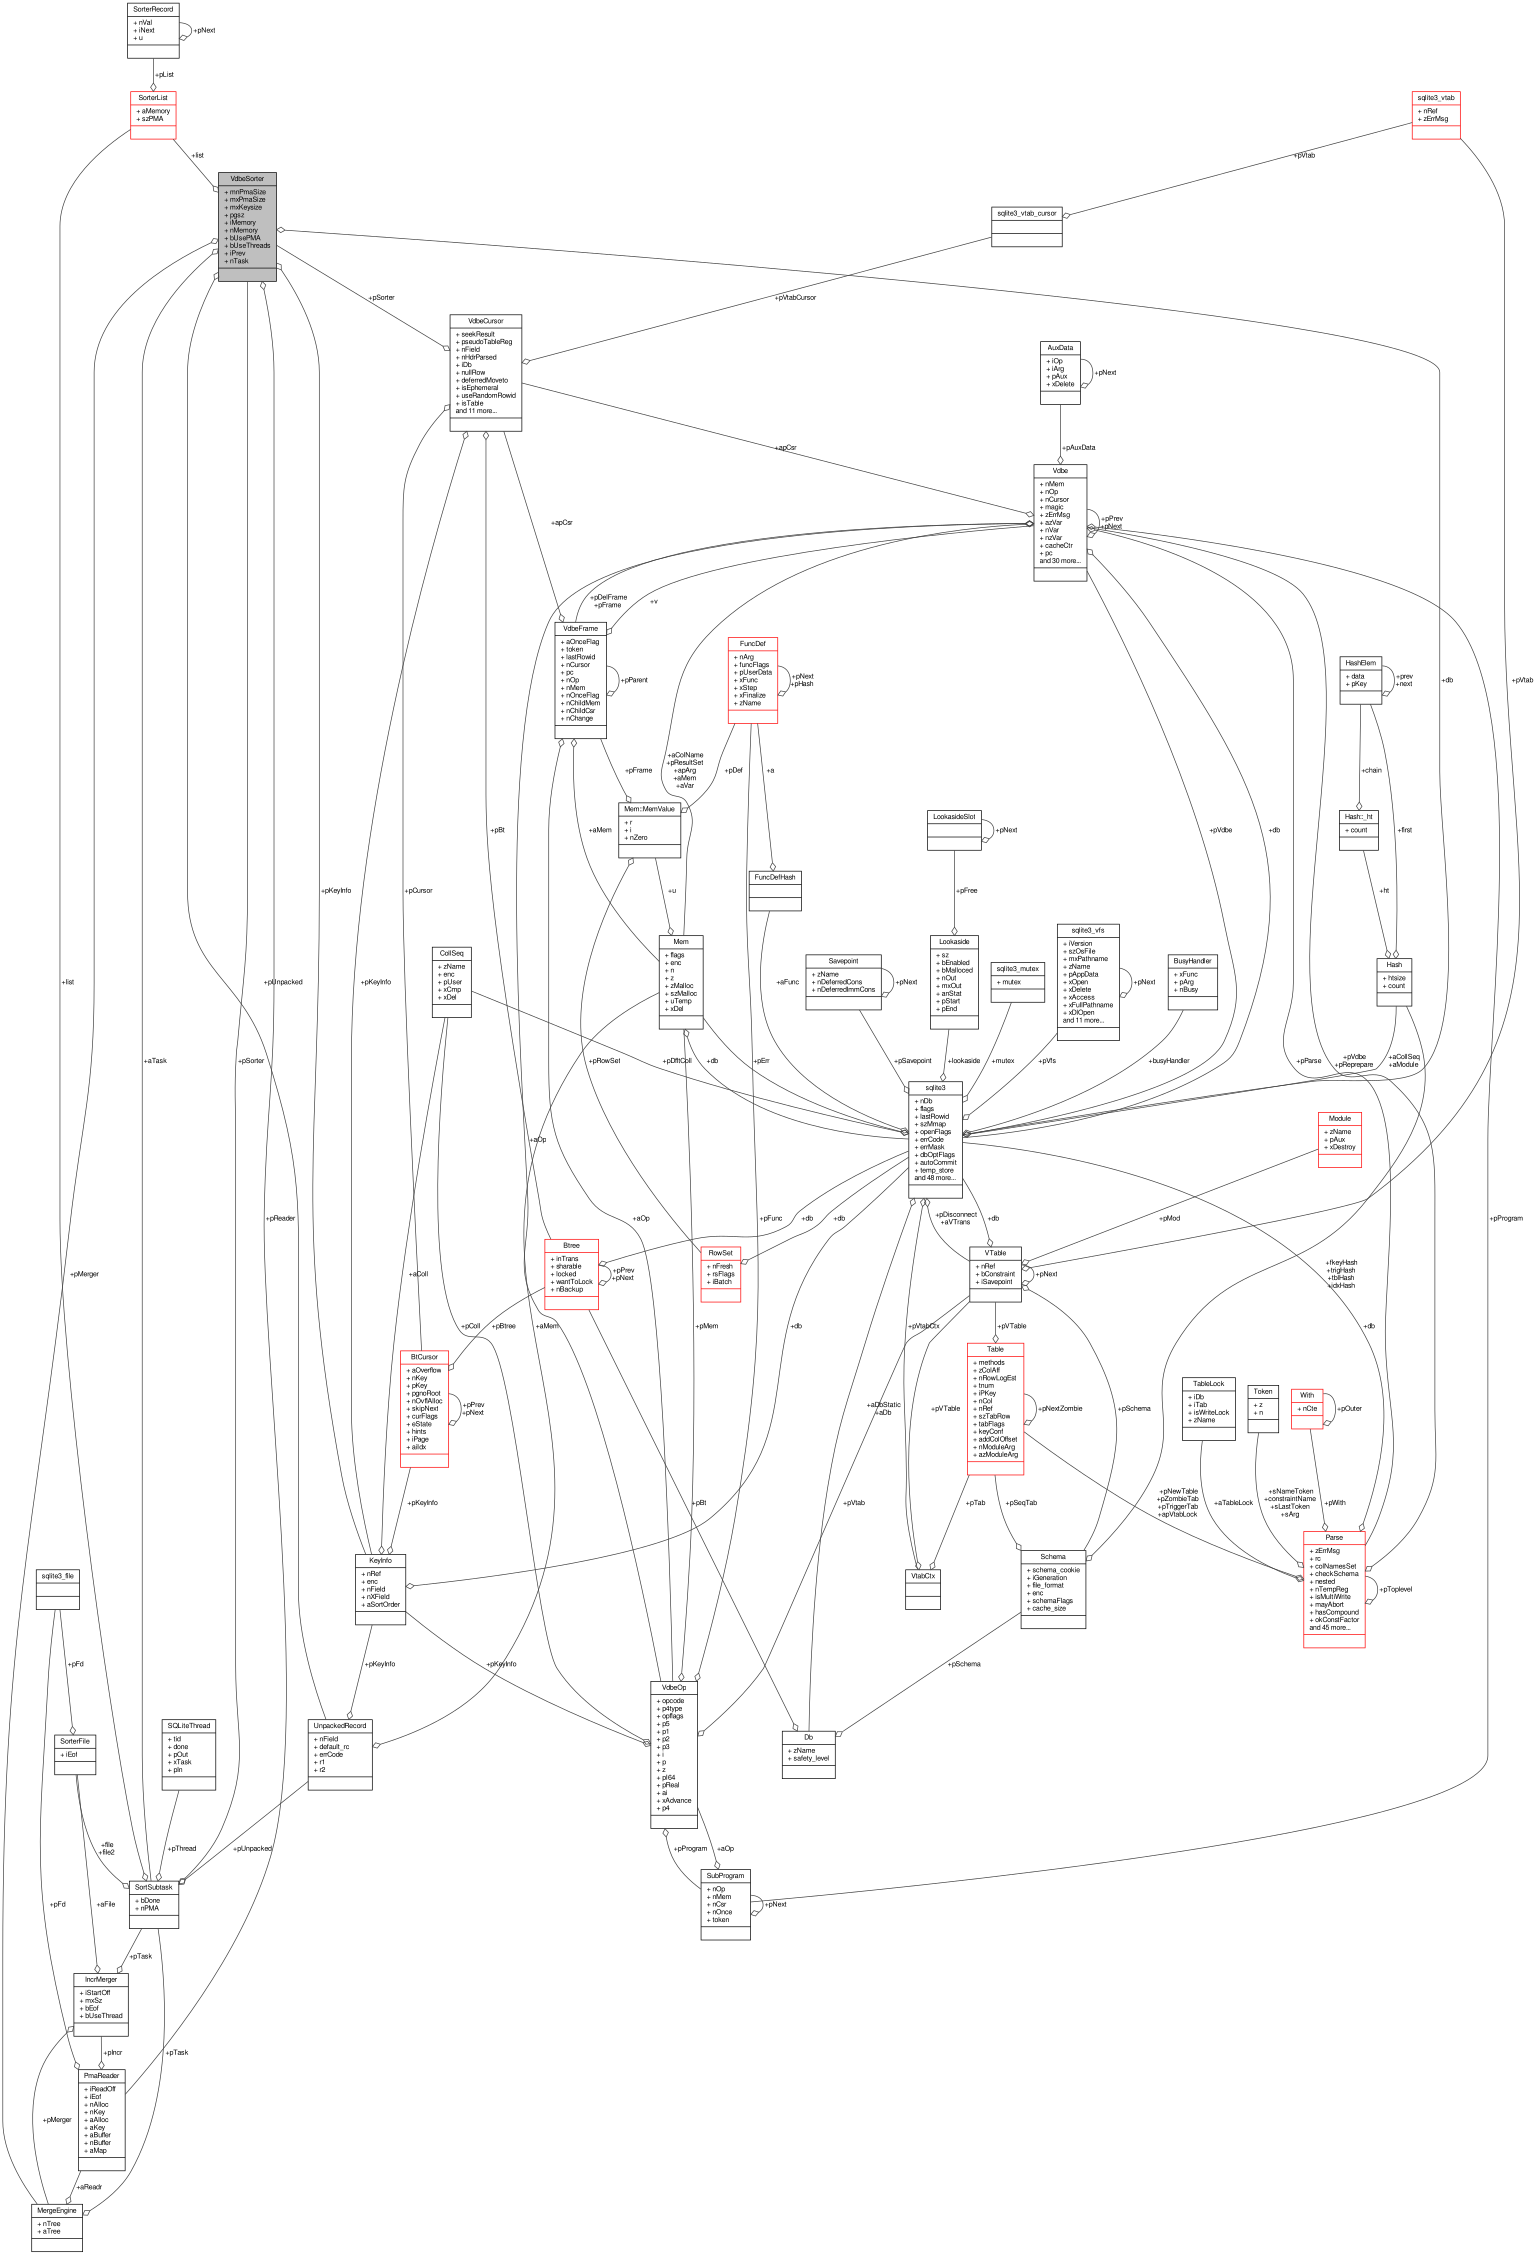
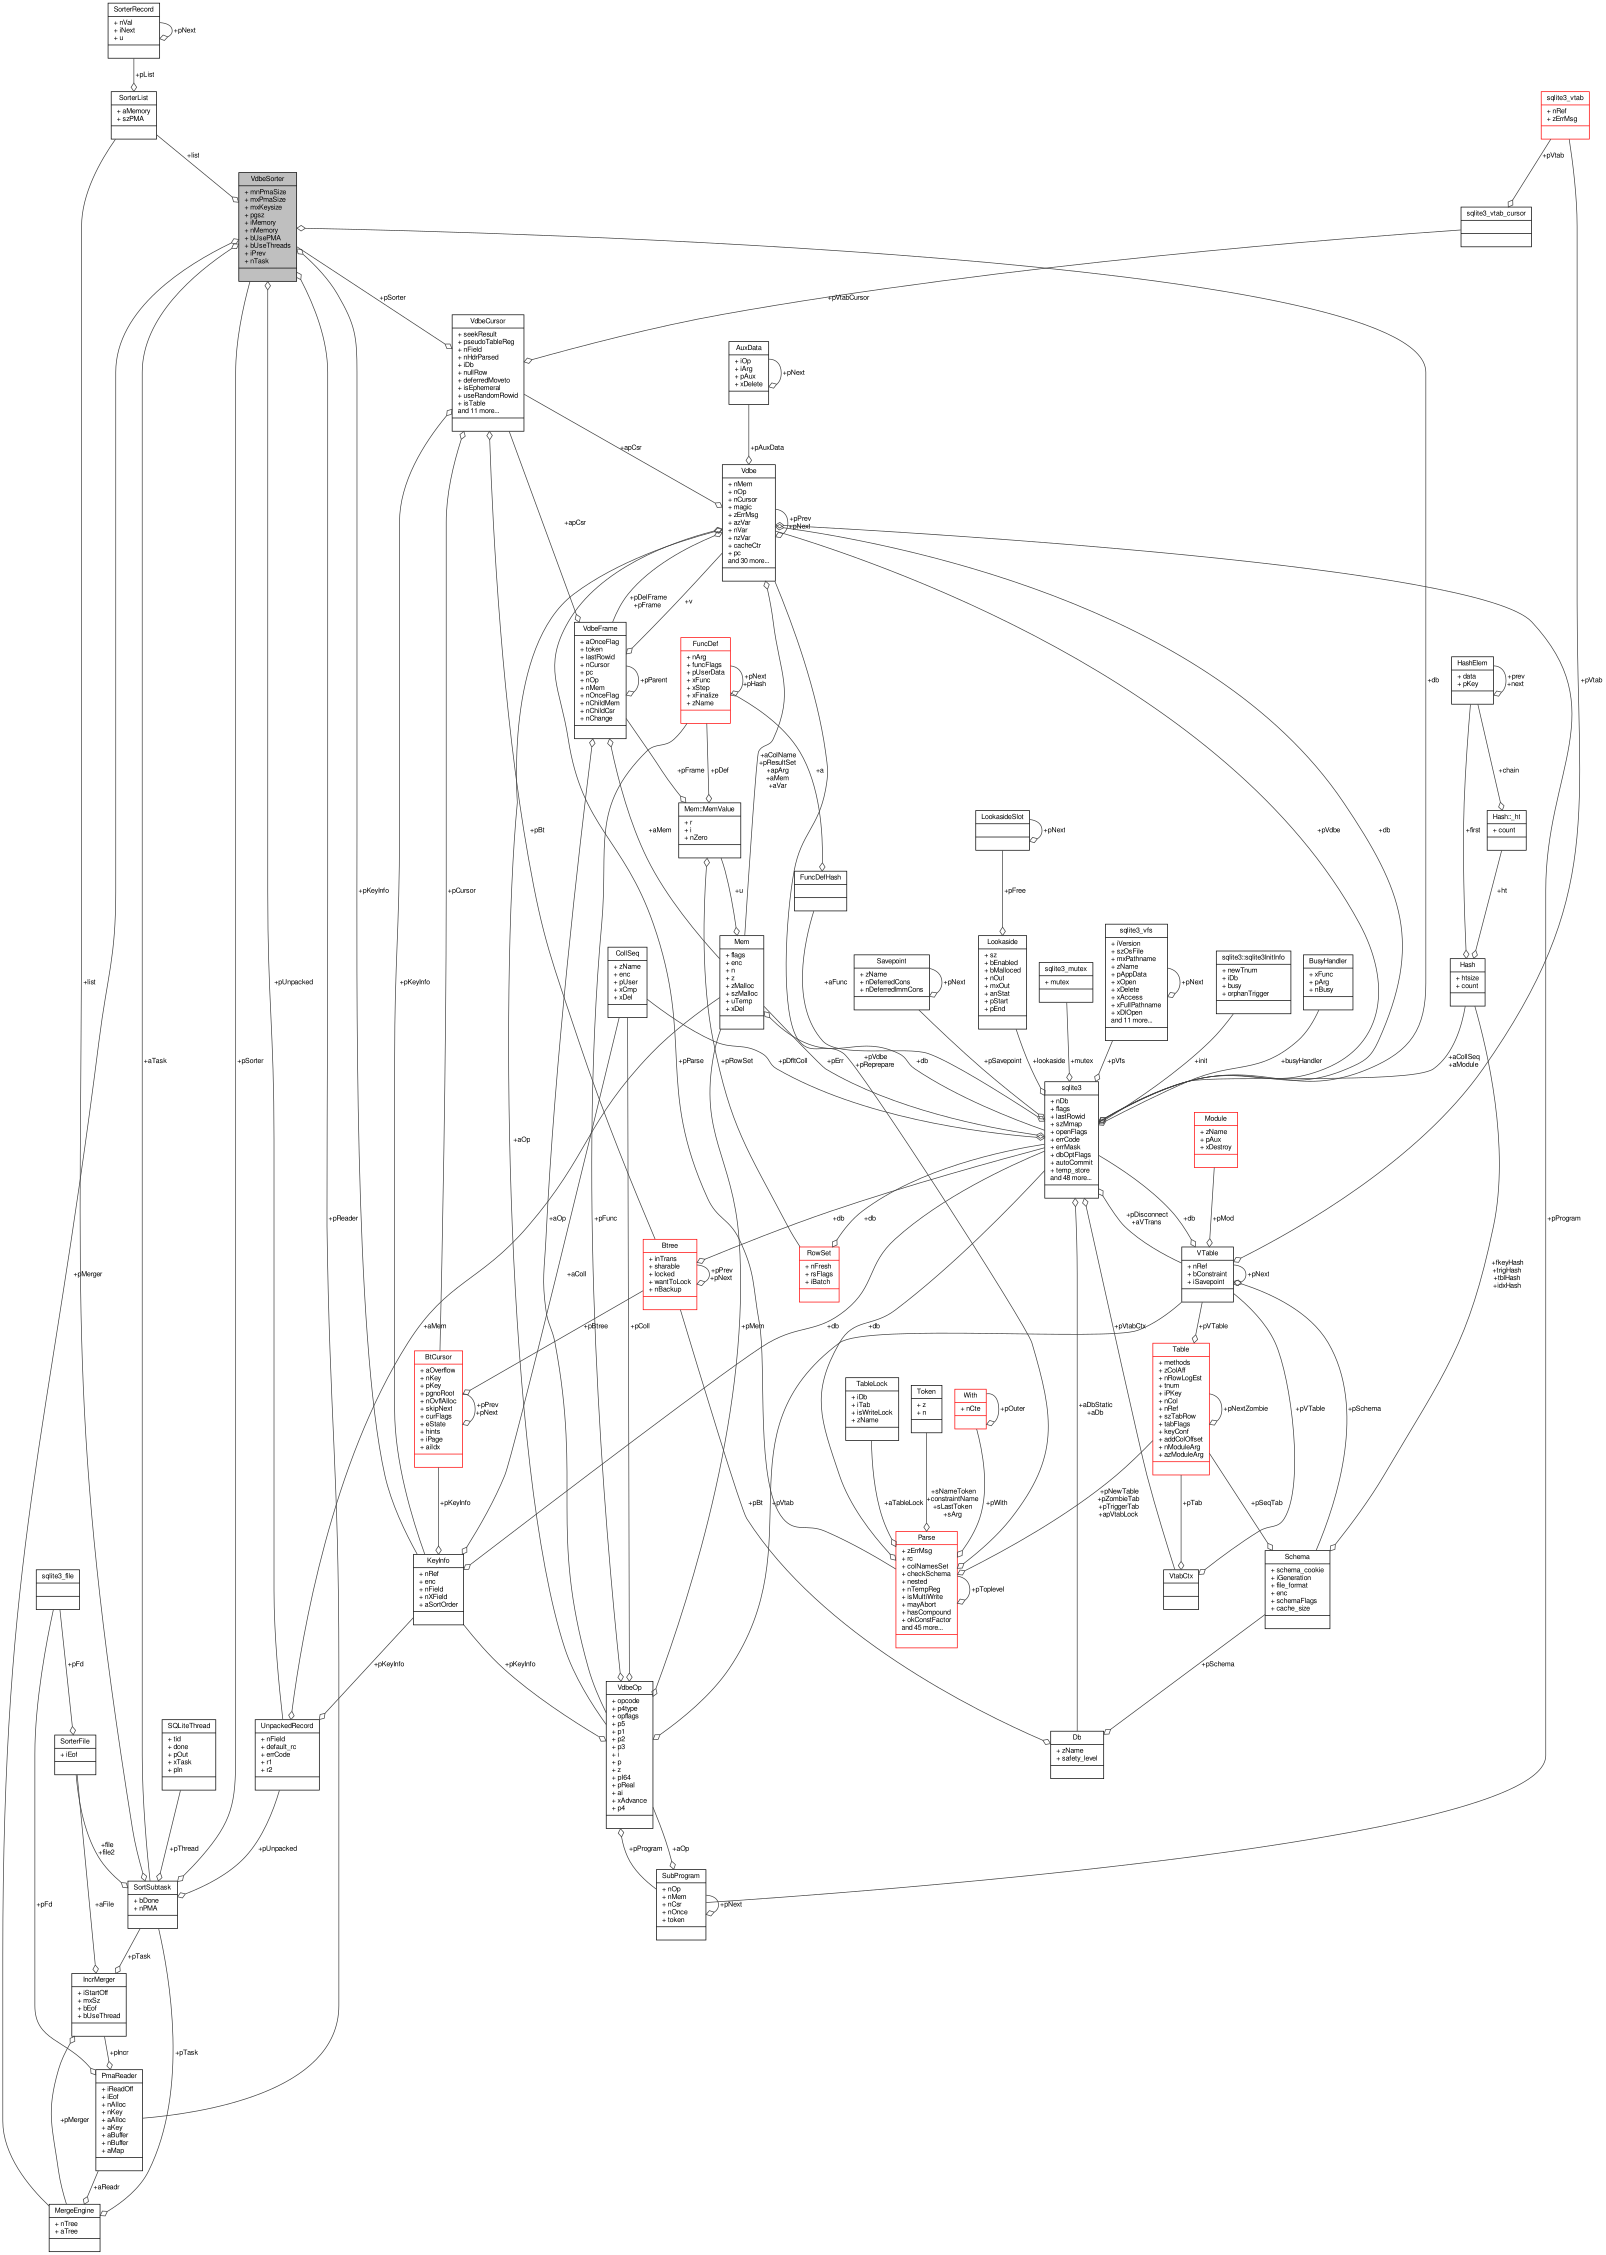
(153, 115) -> (134, 115)
none -> (1254, 982)
